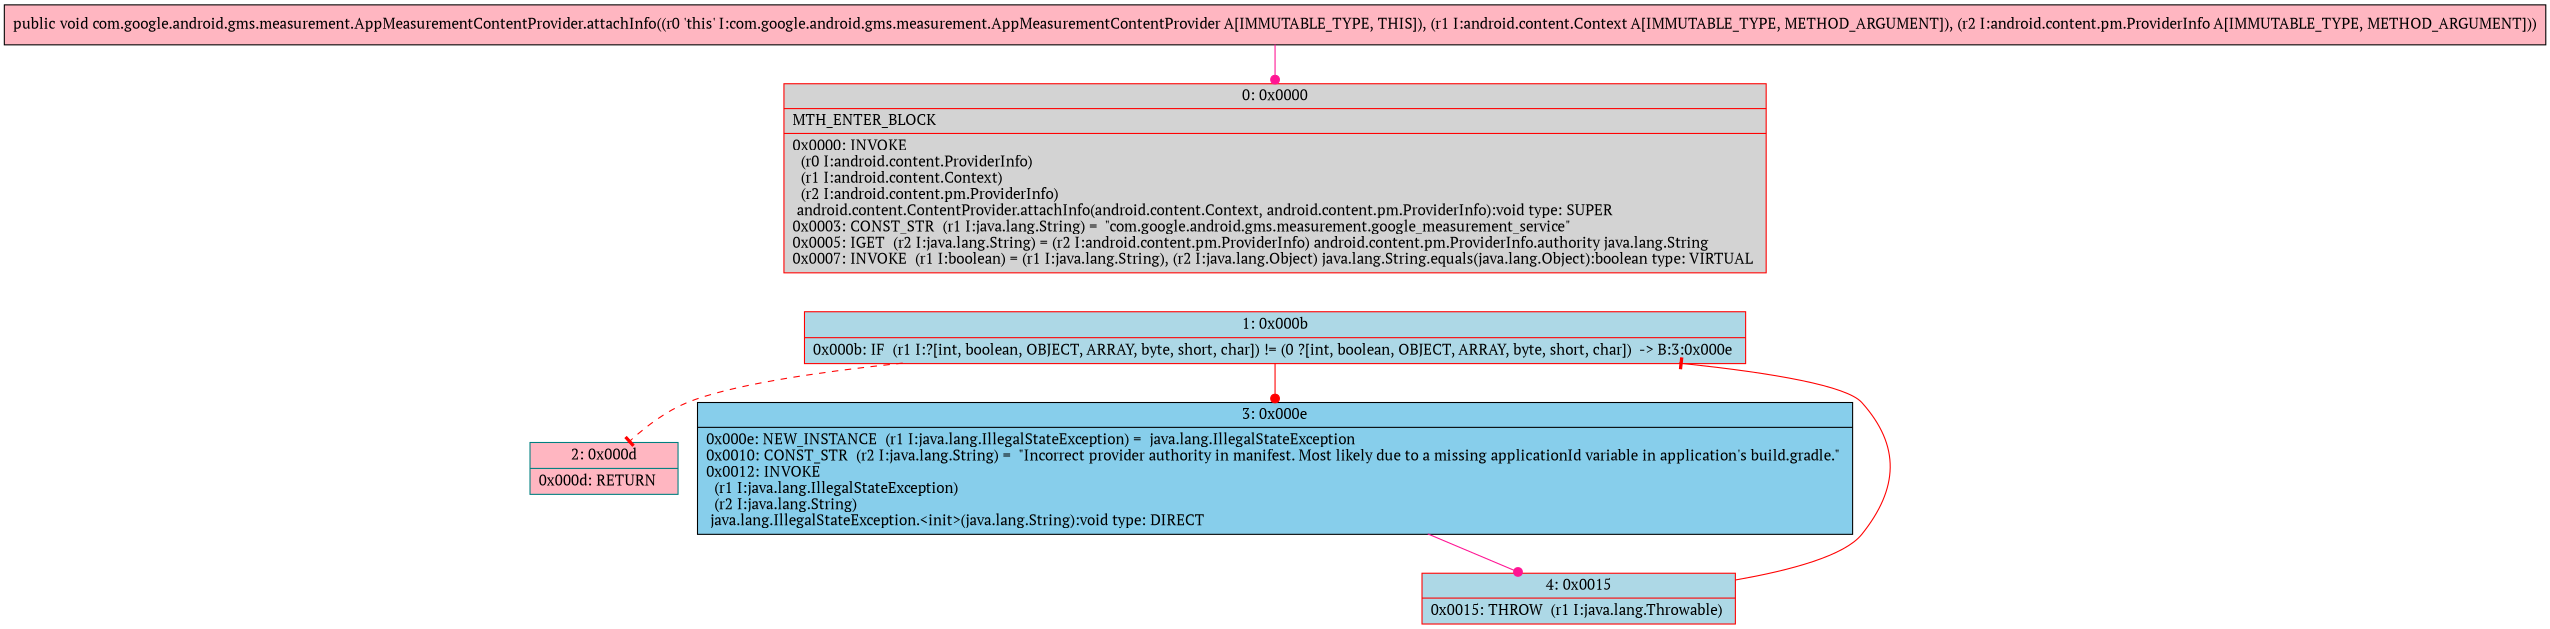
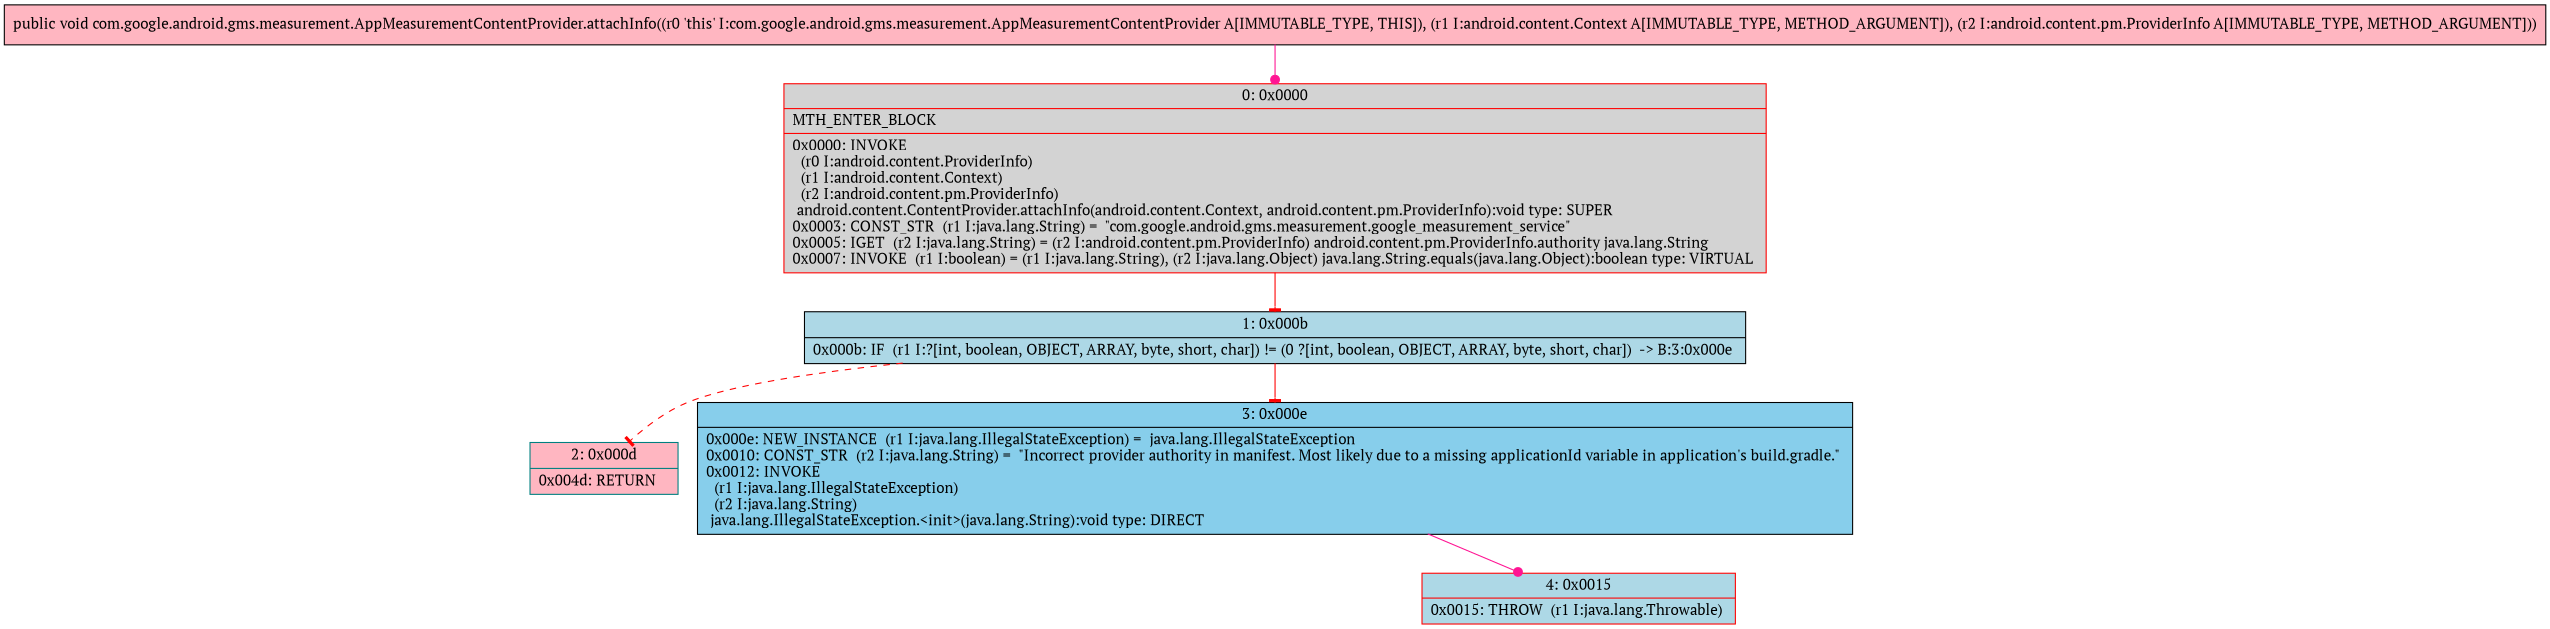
(1275, 338) -> (1275, 338)
(1275, 380) -> (1275, 380)
(1887, 445) -> (1275, 290)
(604, 481) -> (604, 481)
